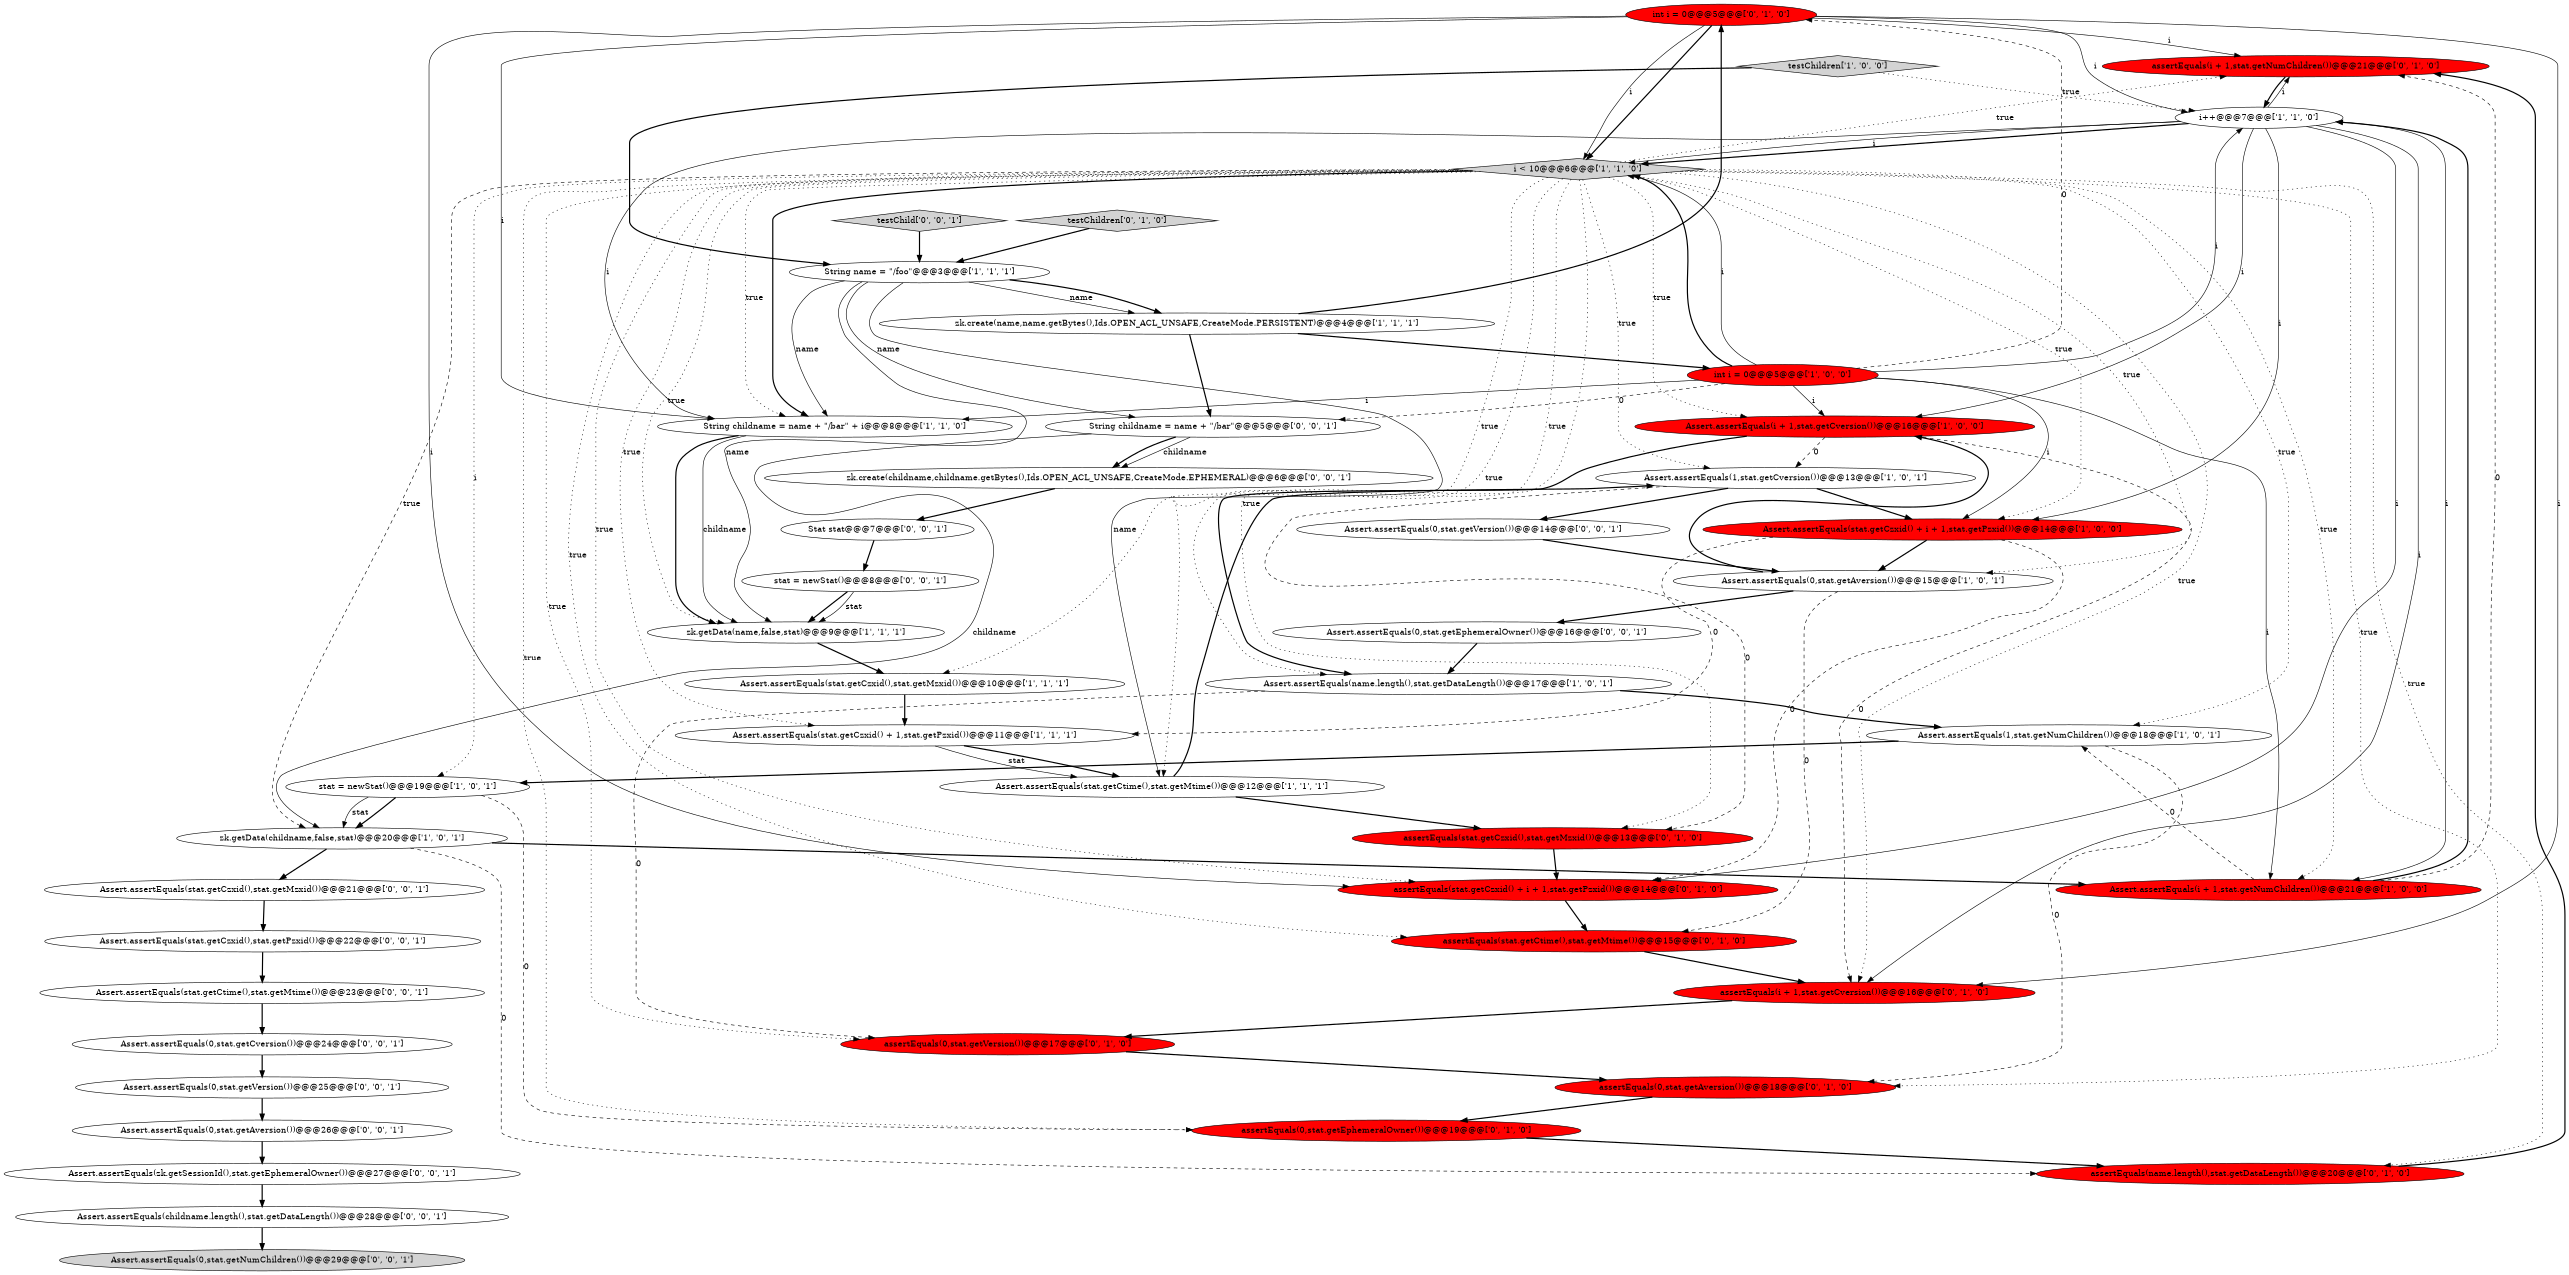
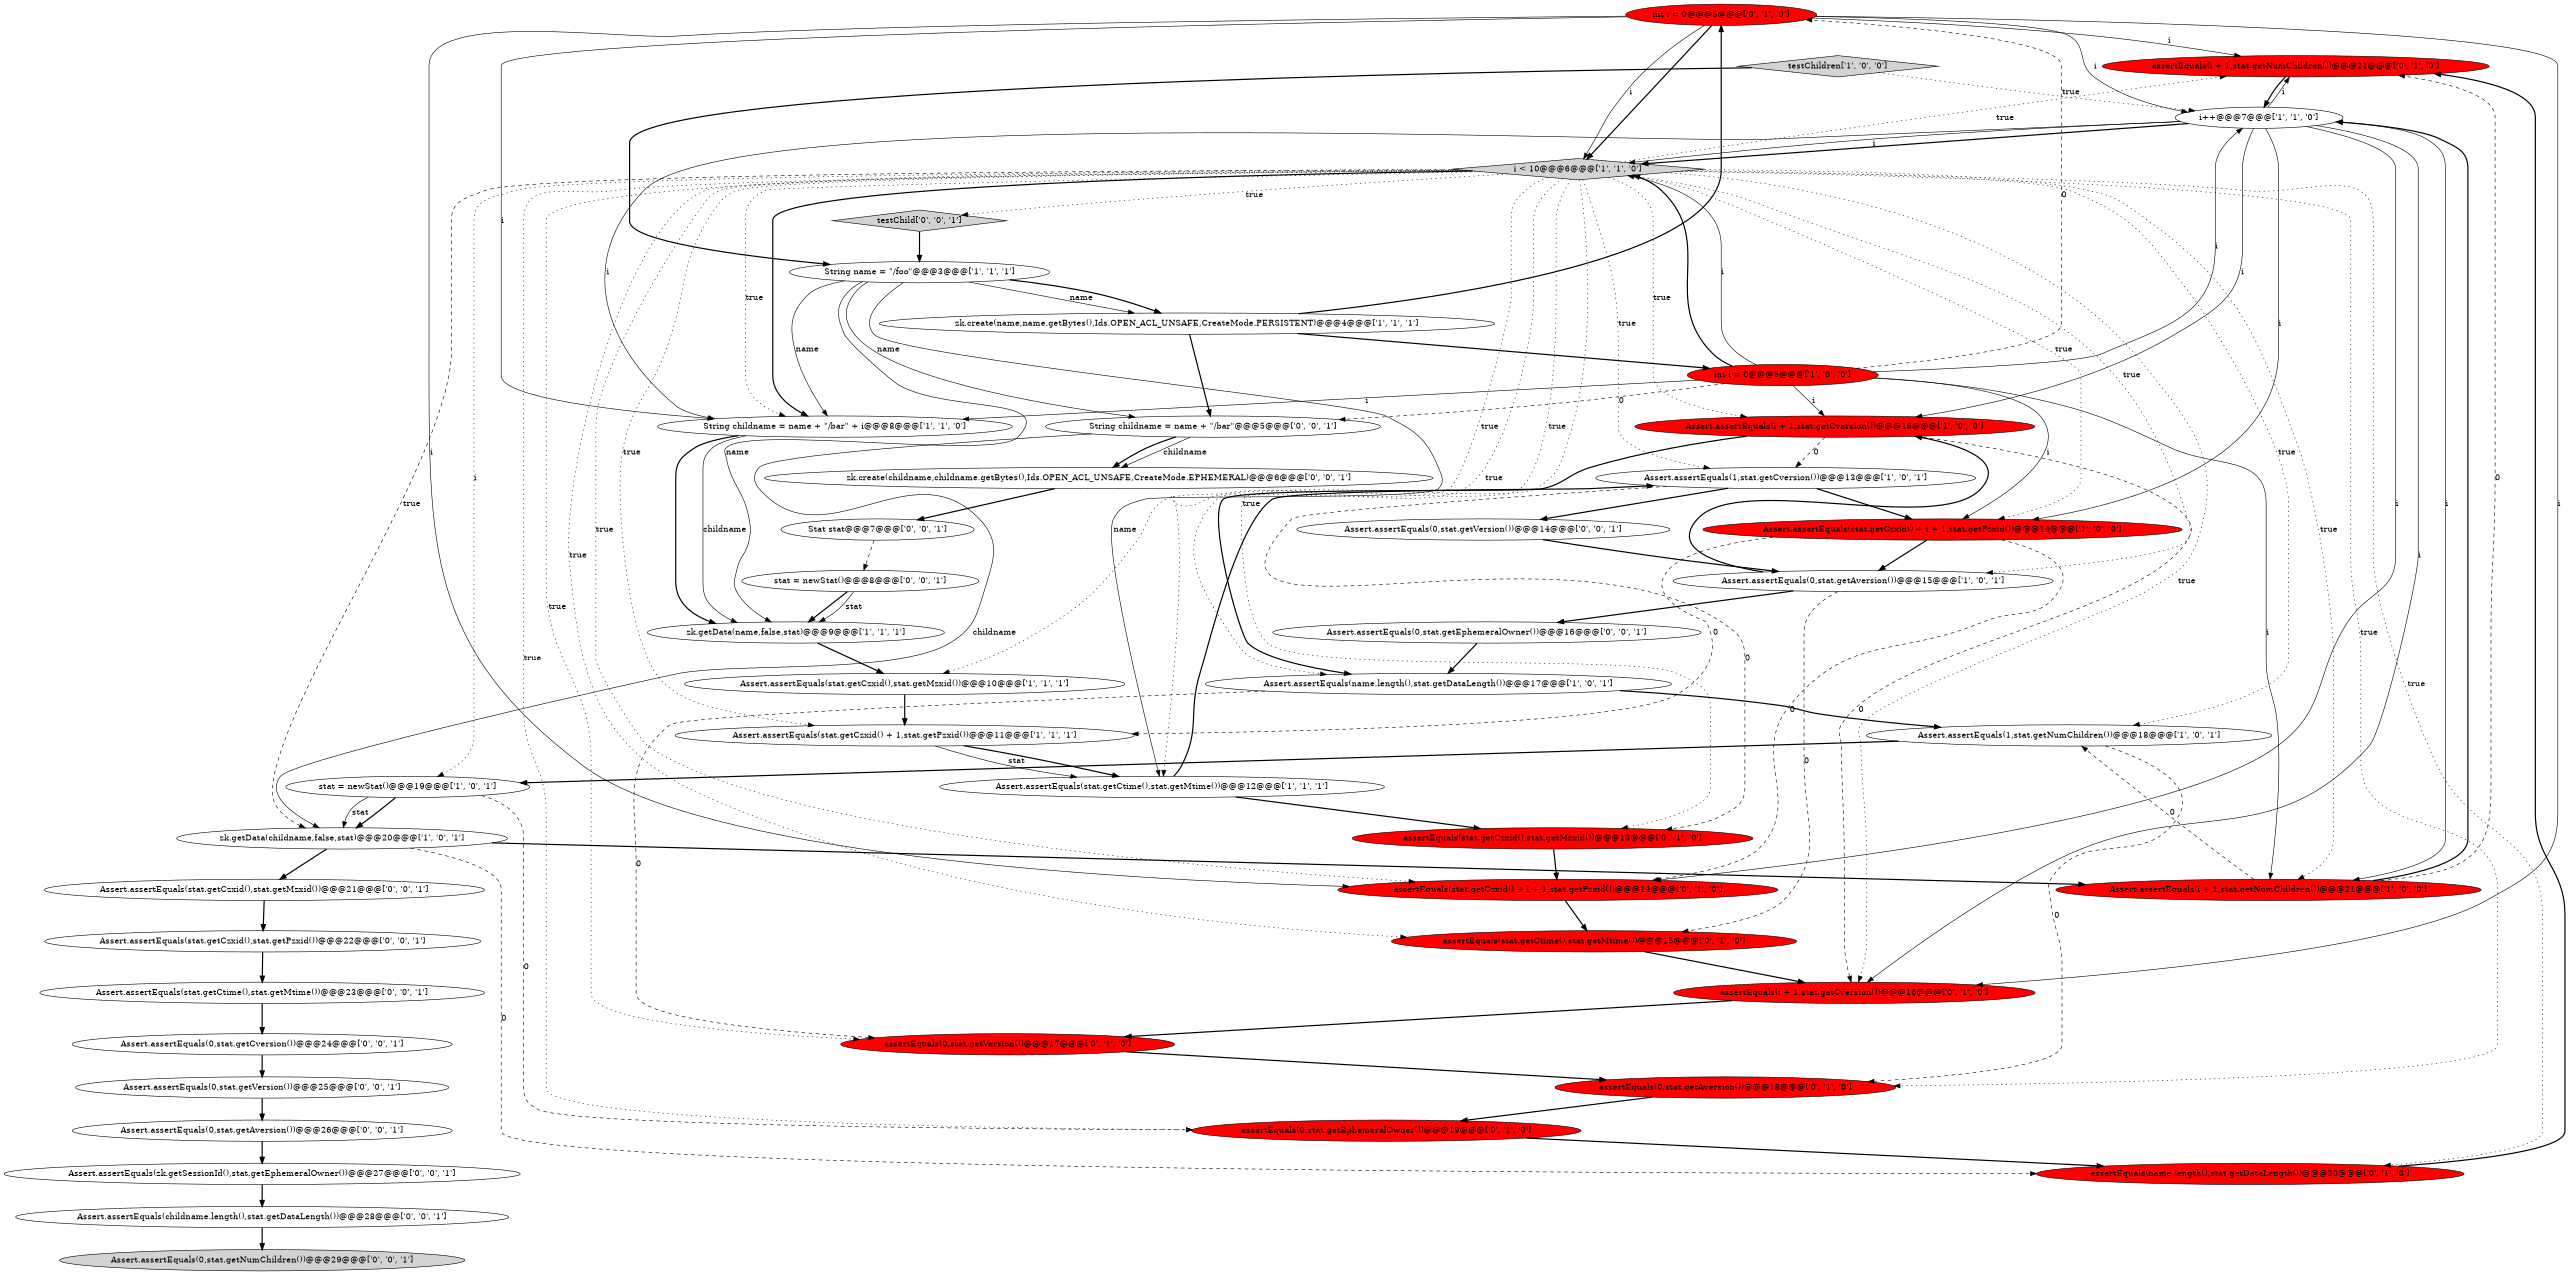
(743, 197) -> (1237, 192)
(1117, 221) -> none
(870, 552) -> (870, 552)
